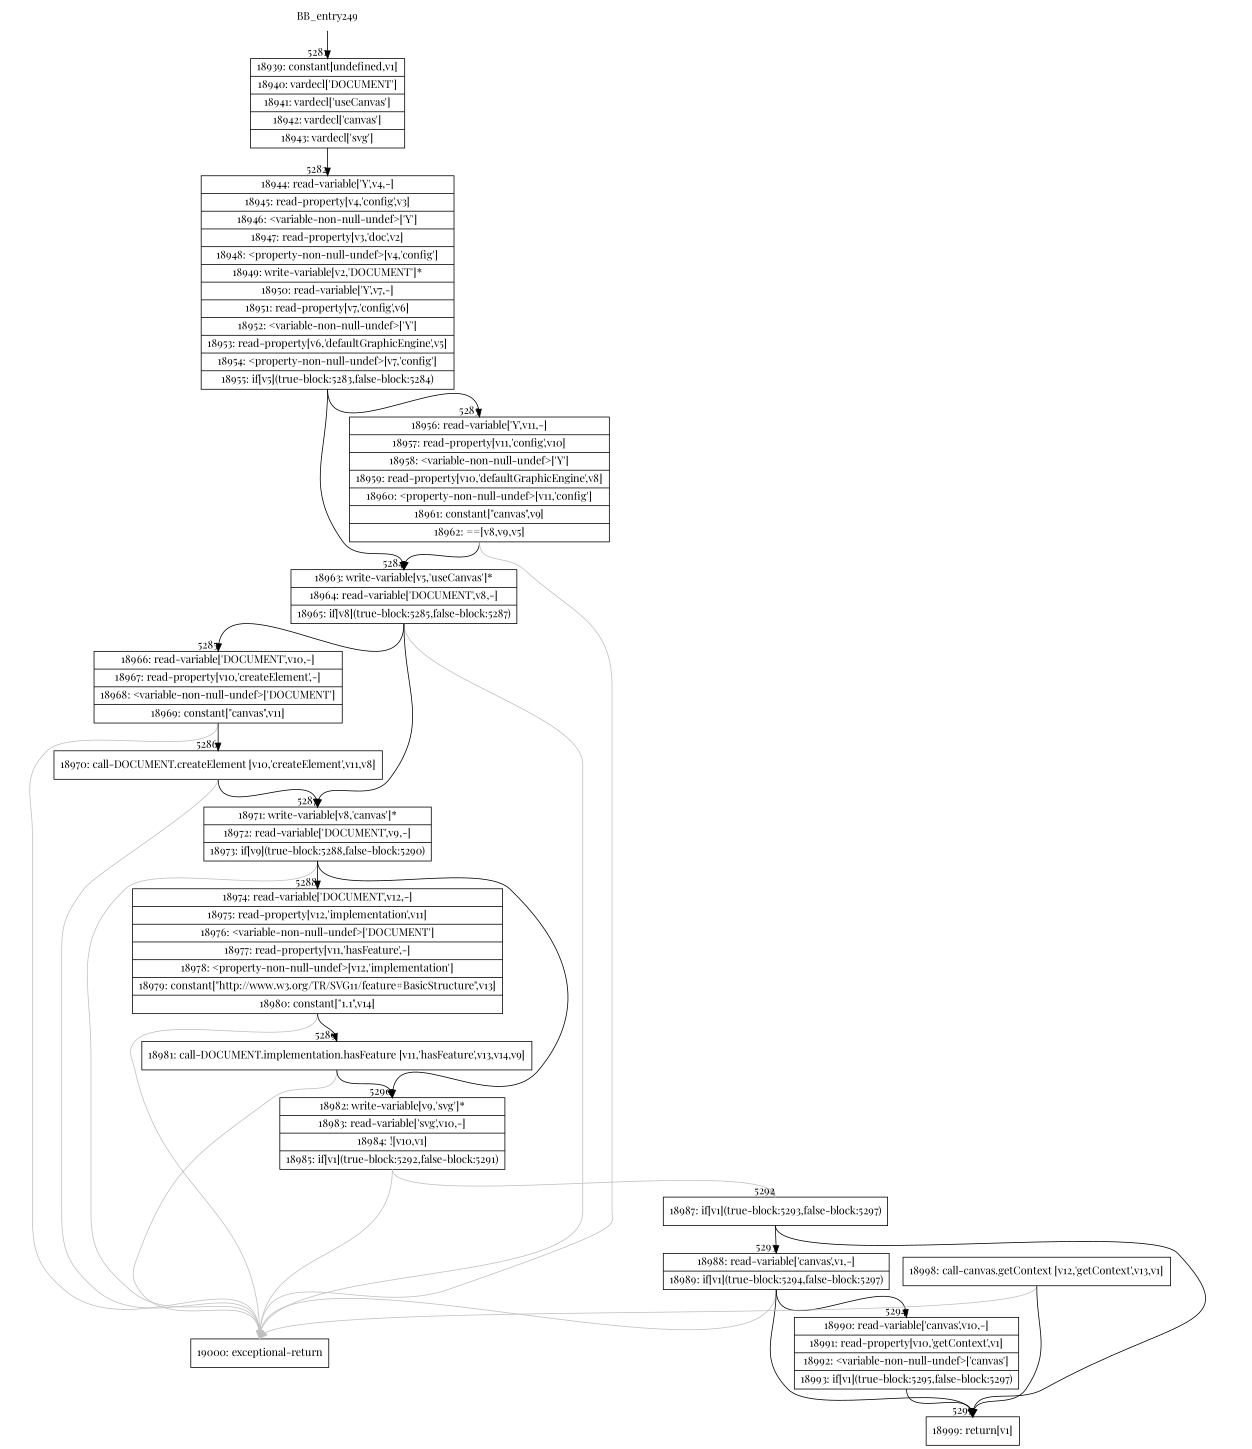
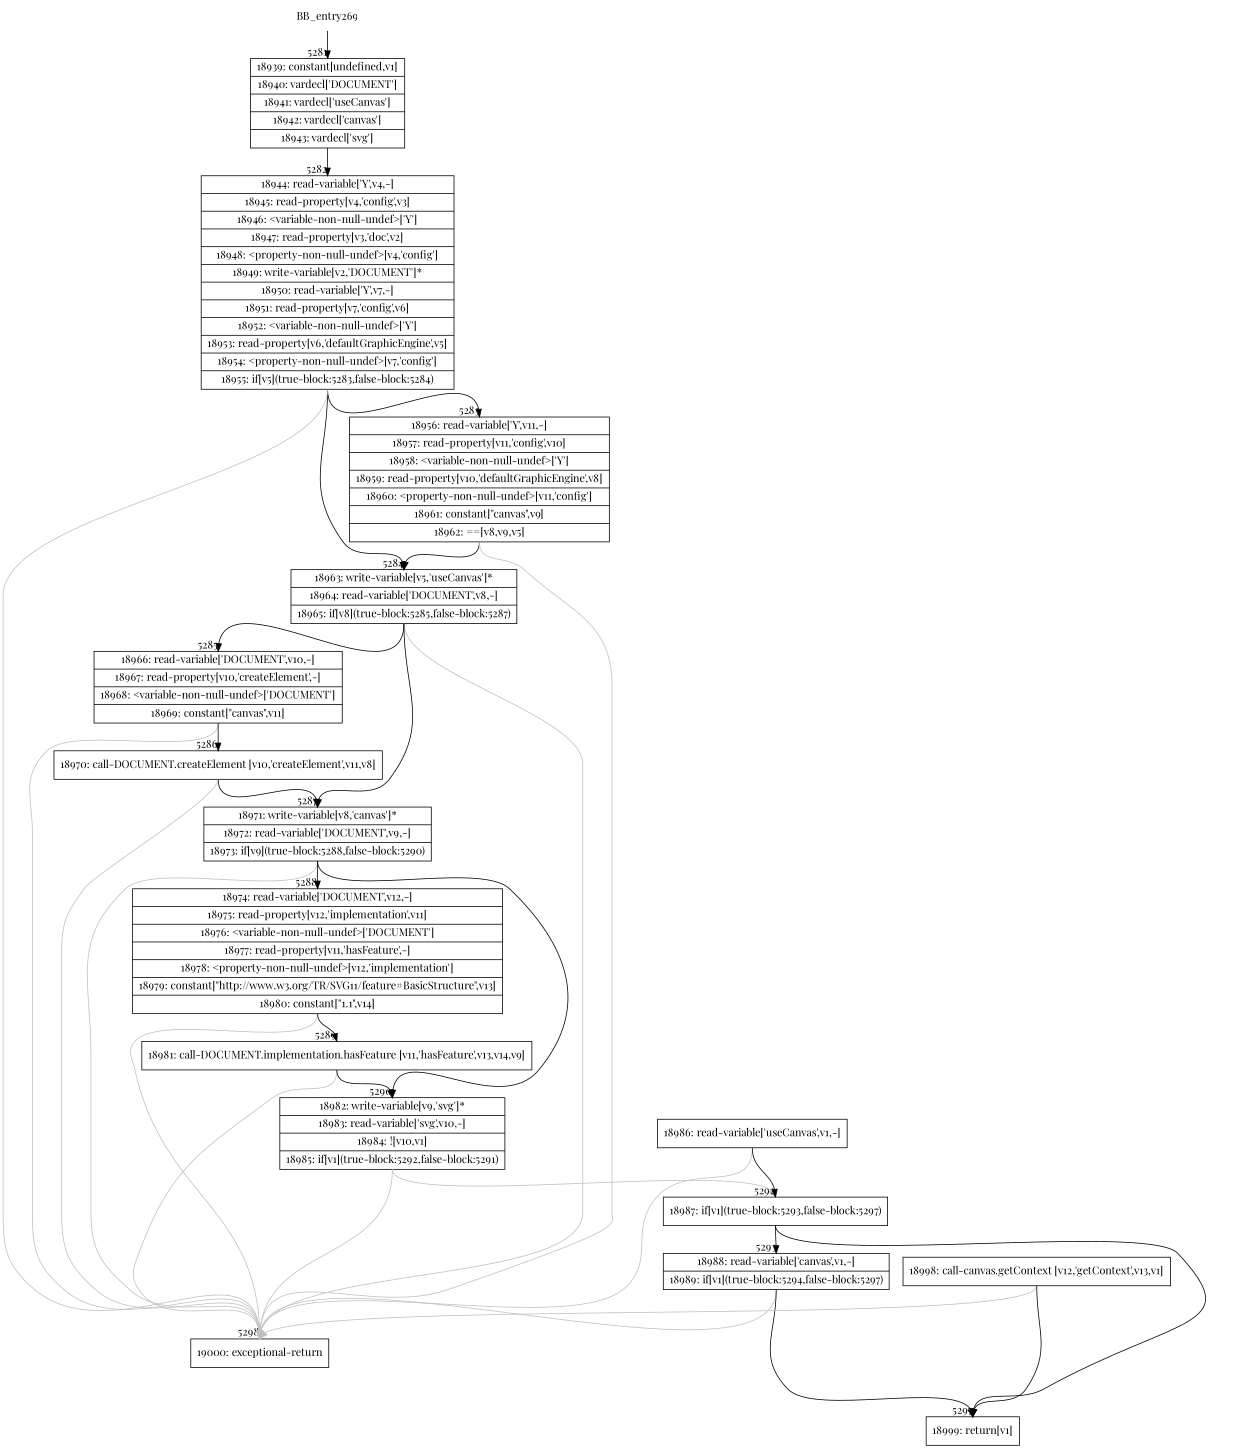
(328, 17) -> (328, 17)
none -> (3, 873)
none -> (752, 1134)
(906, 1353) -> none
